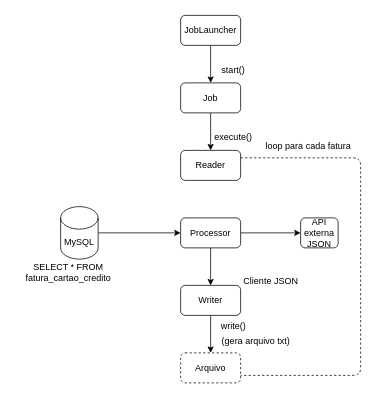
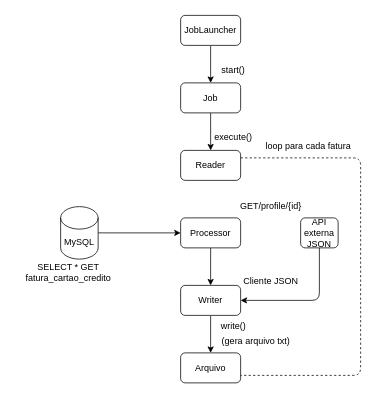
none -> (270, 207)
(294, 233) -> none
(68, 273) -> (68, 273)
none -> (307, 300)
(210, 368) -> (210, 368)
